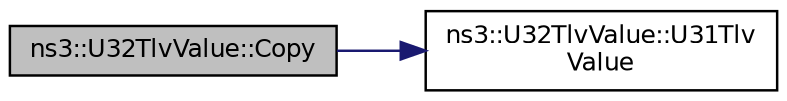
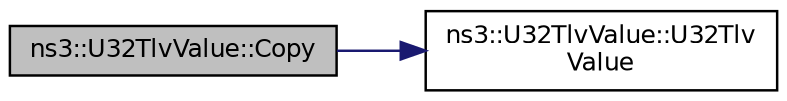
(601, 51) -> (601, 51)
